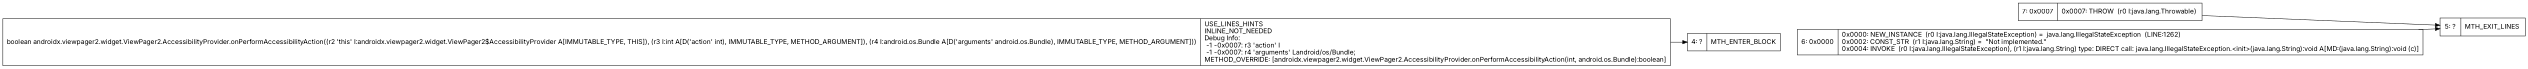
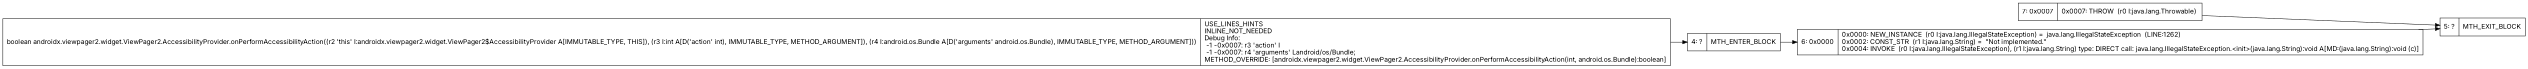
(2492, 27) -> (2492, 27)
none -> (1786, 42)
